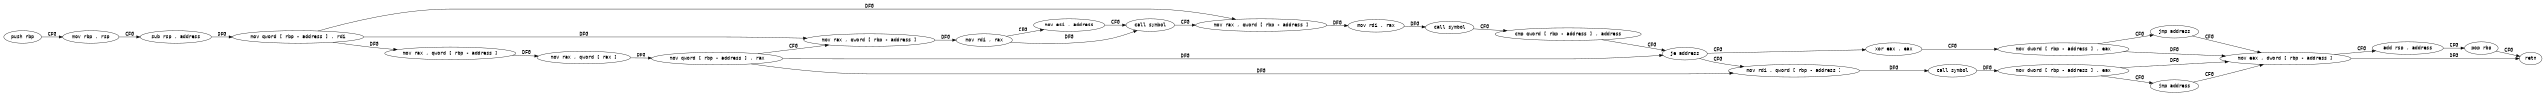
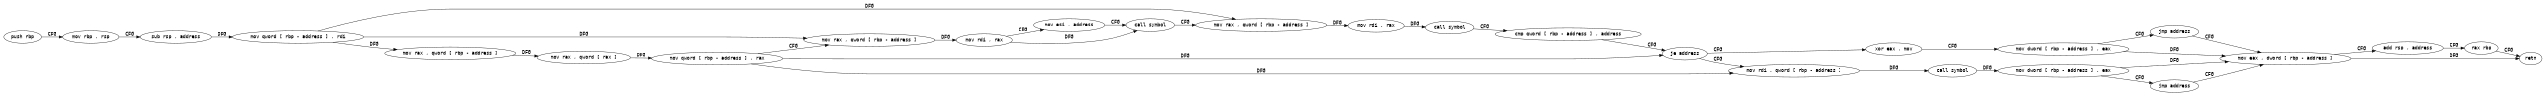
(2481, 48) -> (2481, 48)
(1894, 49) -> (1894, 49)
